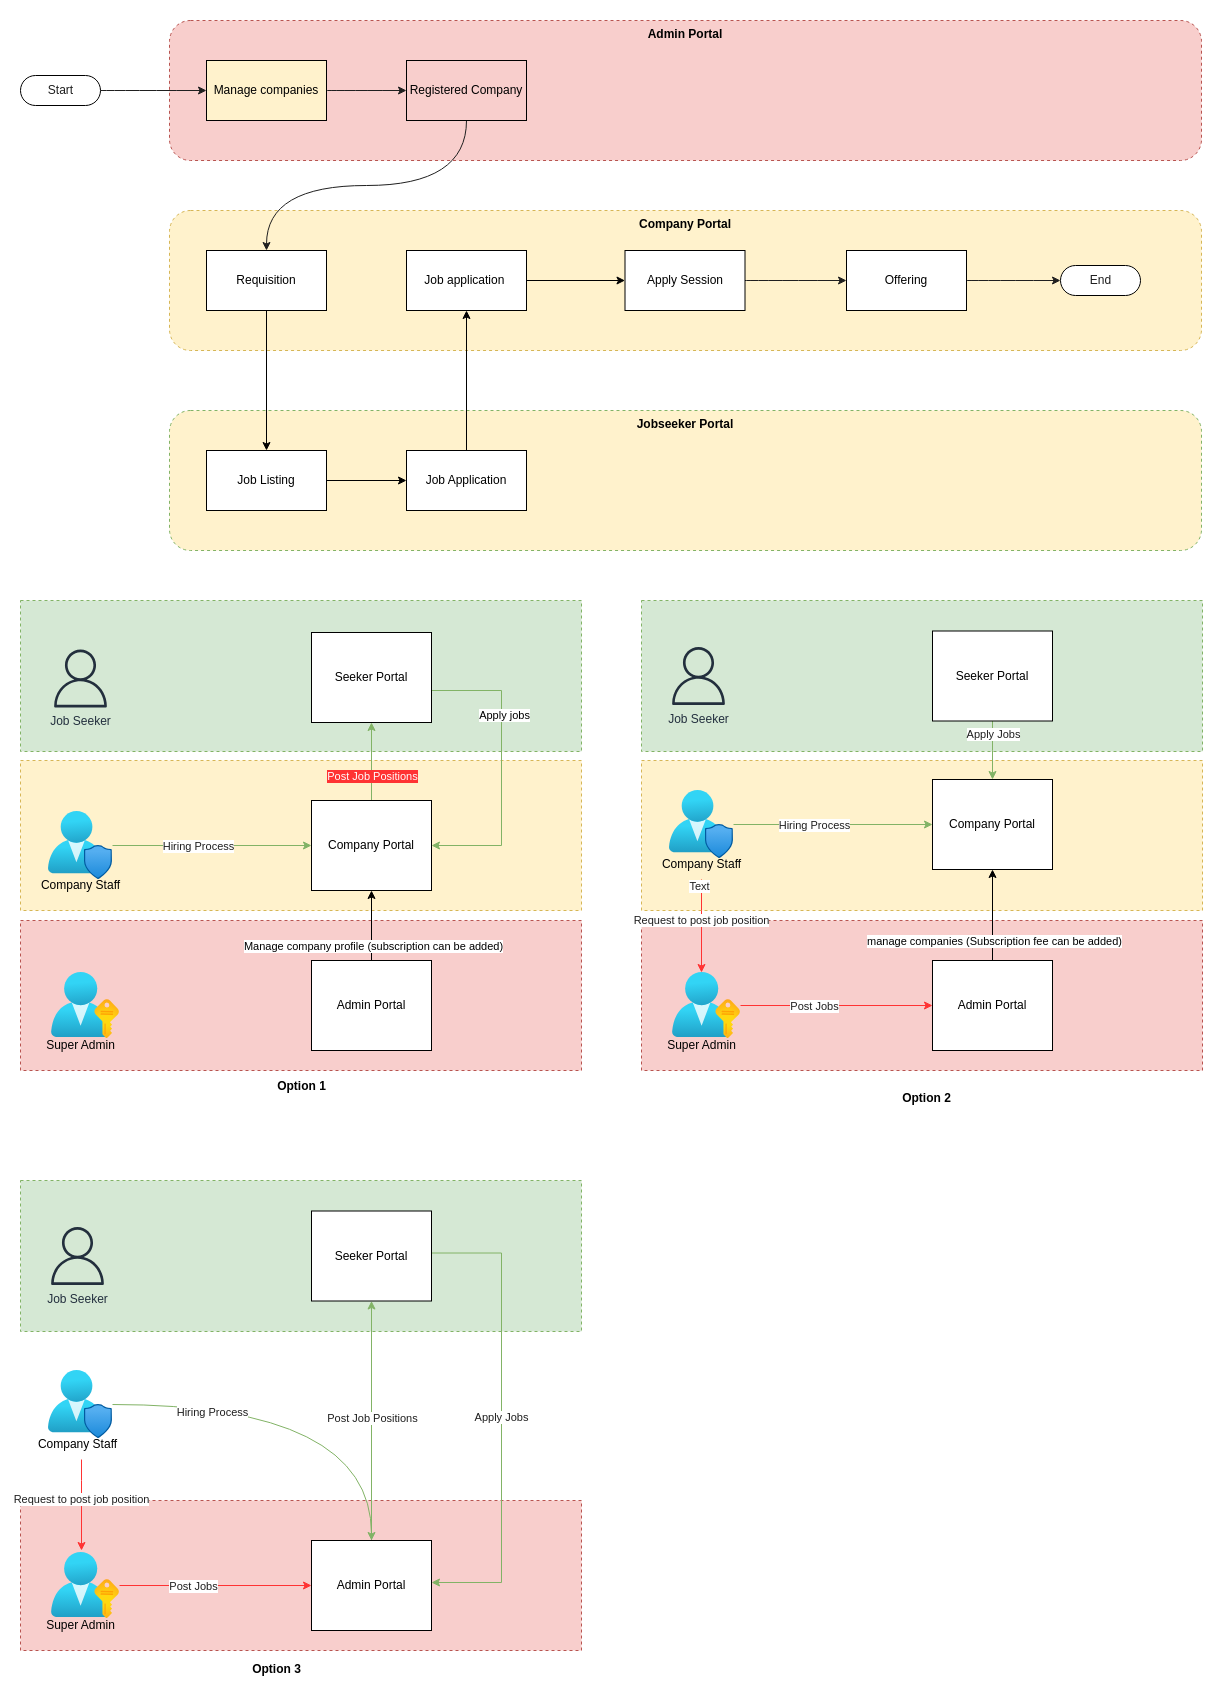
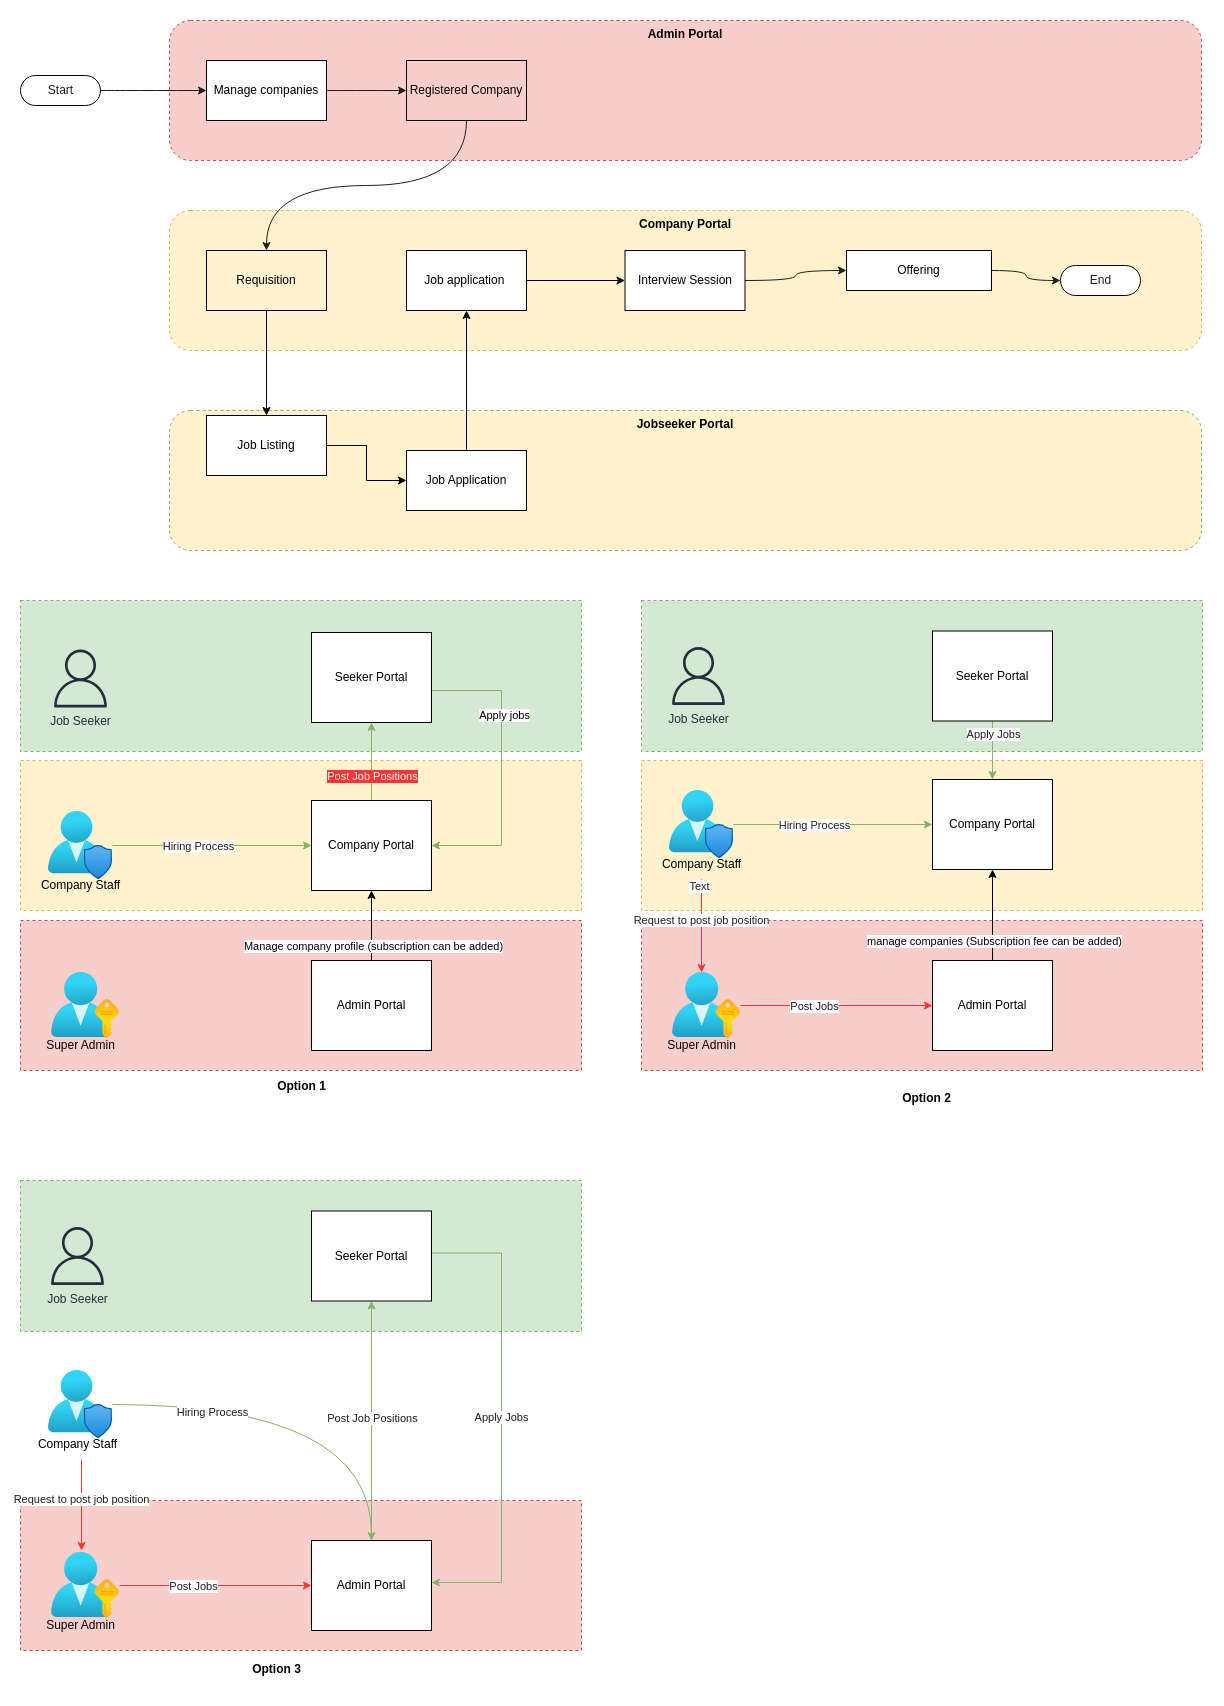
(267, 91) -> (267, 91)
(267, 281) -> (267, 281)
(686, 281) -> (686, 281)
(907, 281) -> (919, 271)
(267, 481) -> (267, 446)
